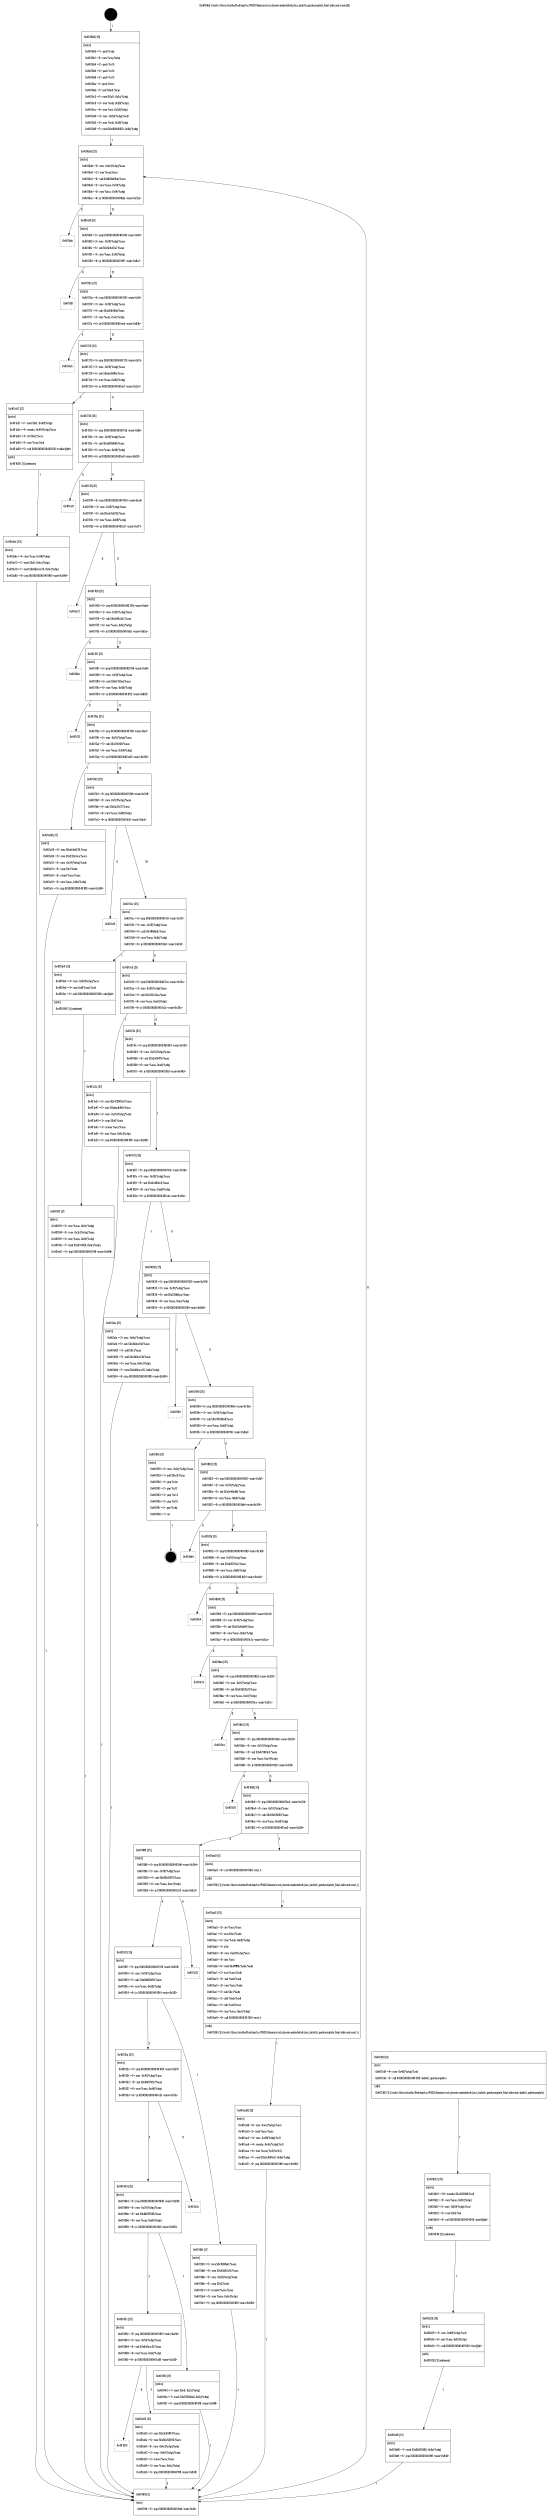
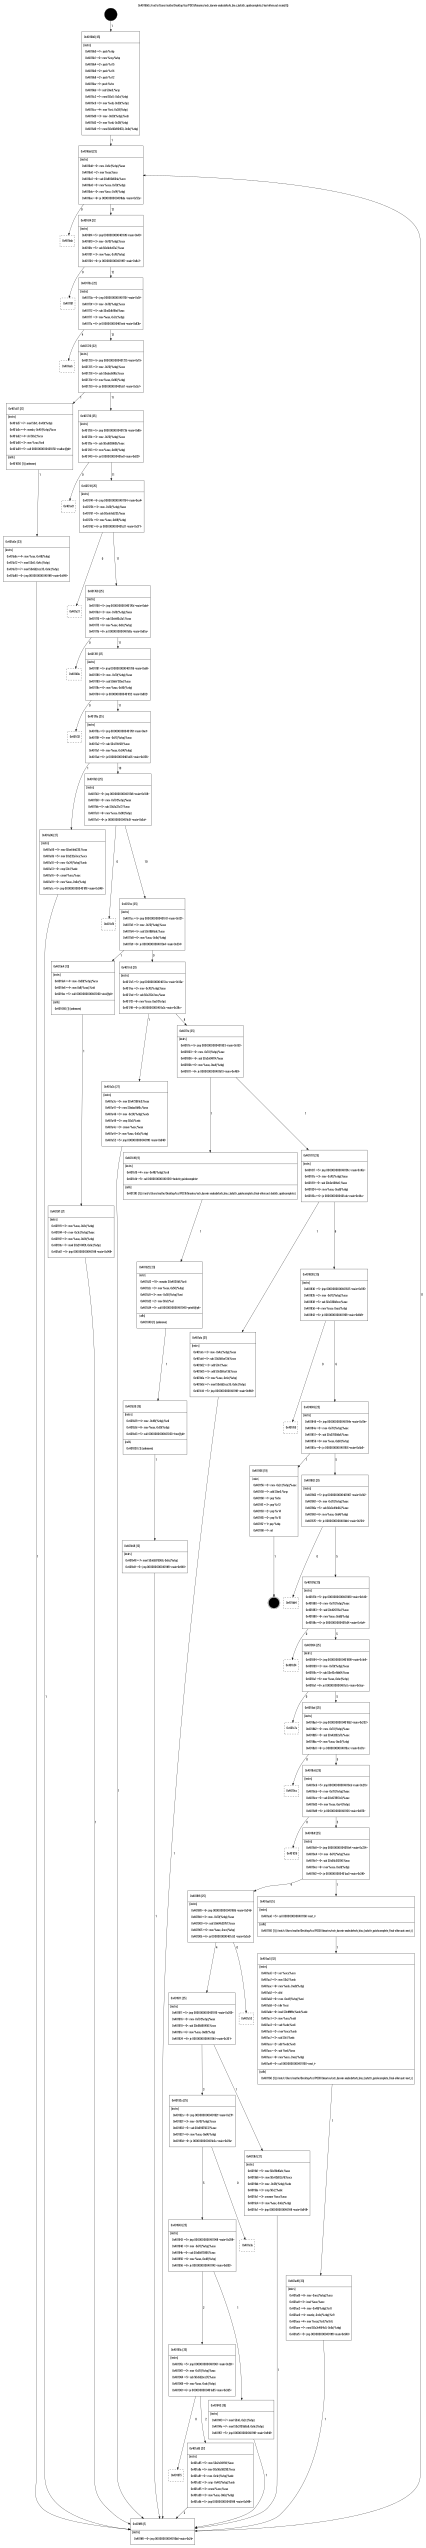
none -> (210, 1114)
